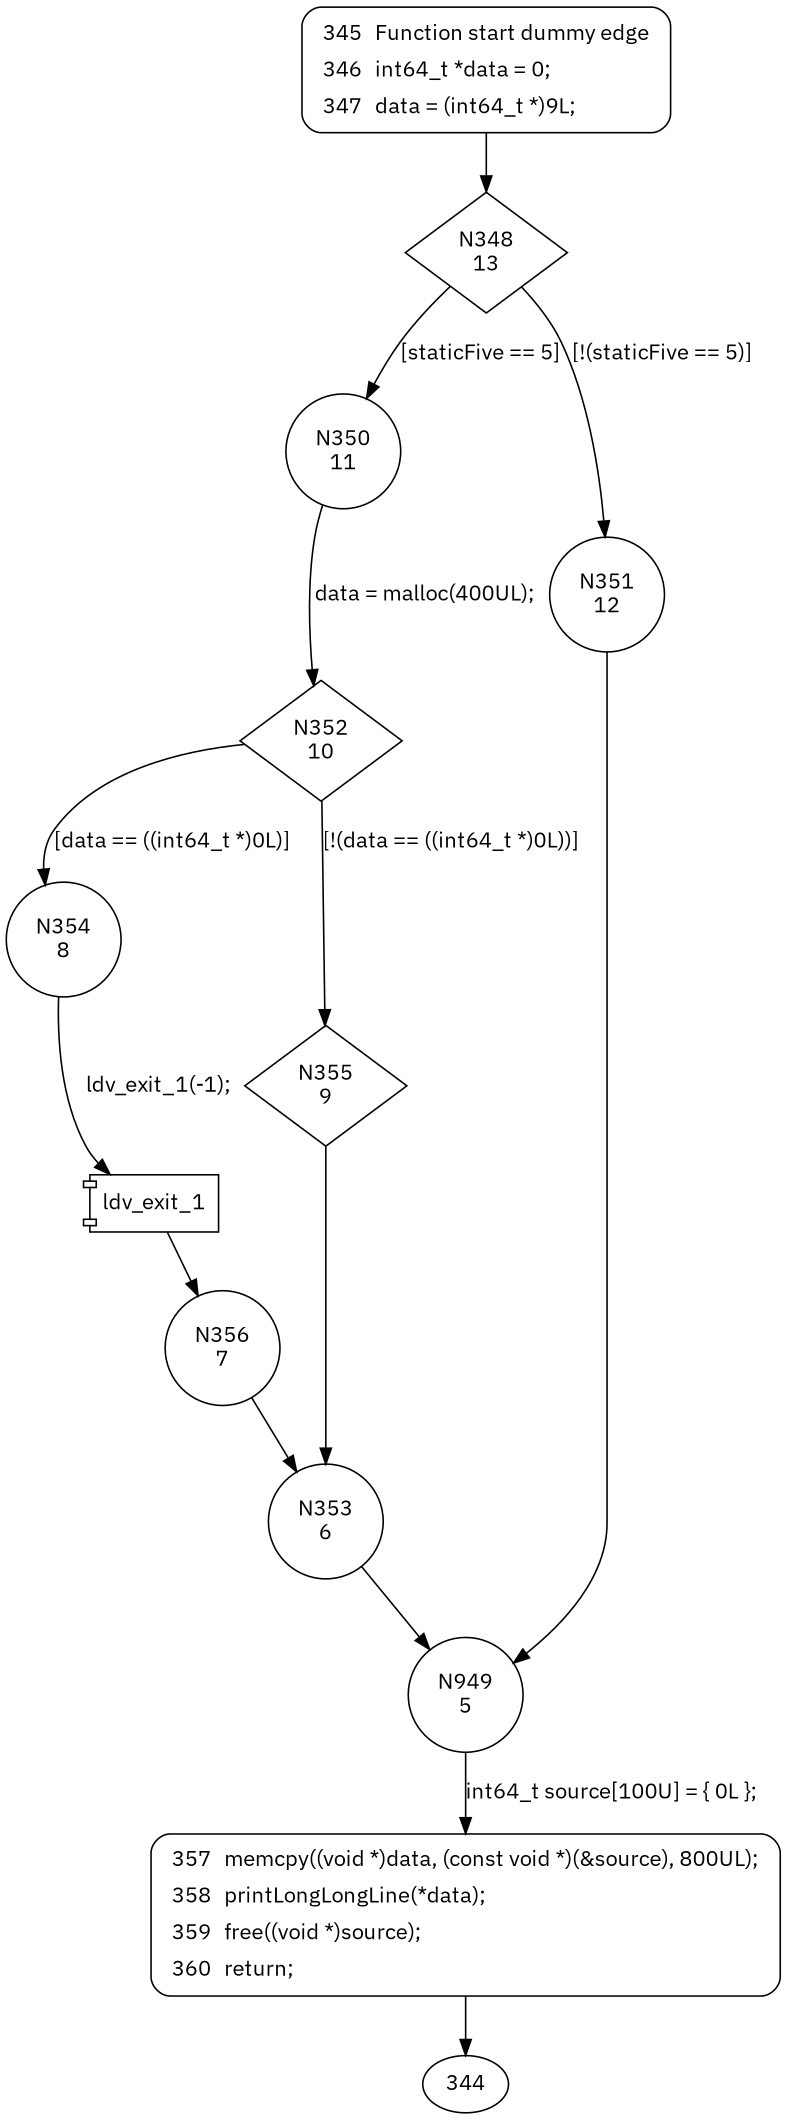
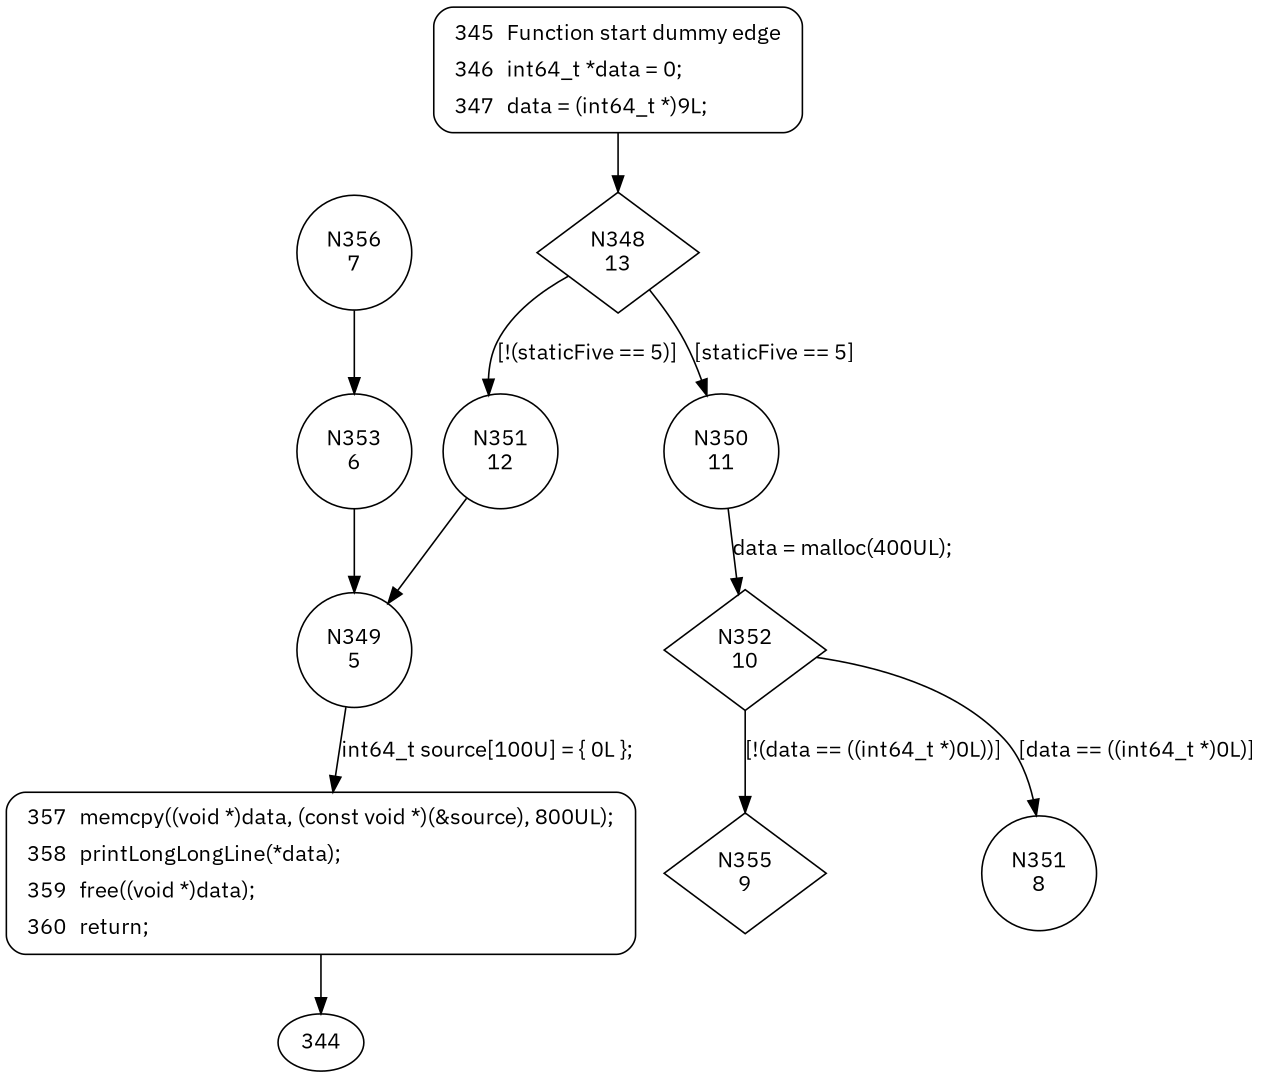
(64, 939) -> (1039, 873)
(154, 1203) -> none
(326, 1297) -> none
(466, 1695) -> (354, 650)
(323, 1932) -> (168, 891)
